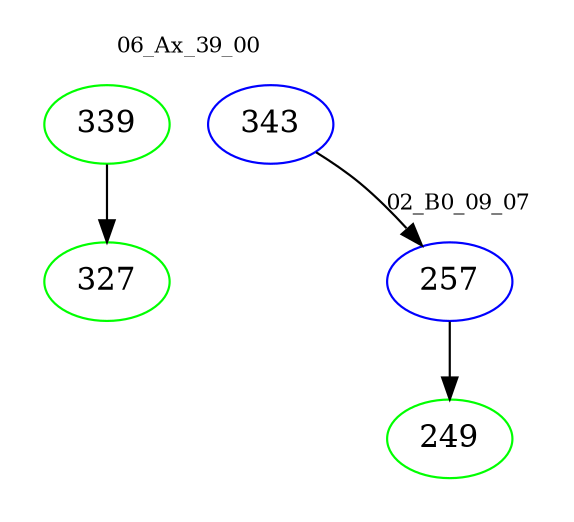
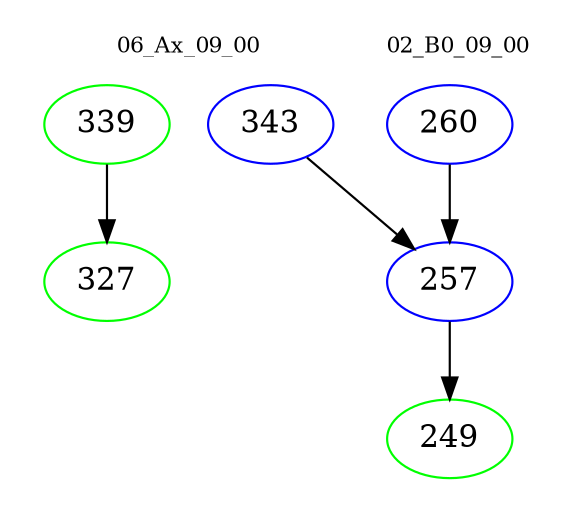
(189, 47) -> (189, 47)
none -> (450, 124)
(458, 204) -> (458, 47)
